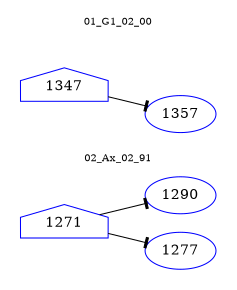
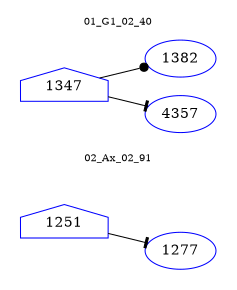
(118, 22) -> (118, 22)
none -> (181, 59)
(181, 114) -> (181, 114)
(181, 195) -> none
(64, 223) -> (64, 223)
